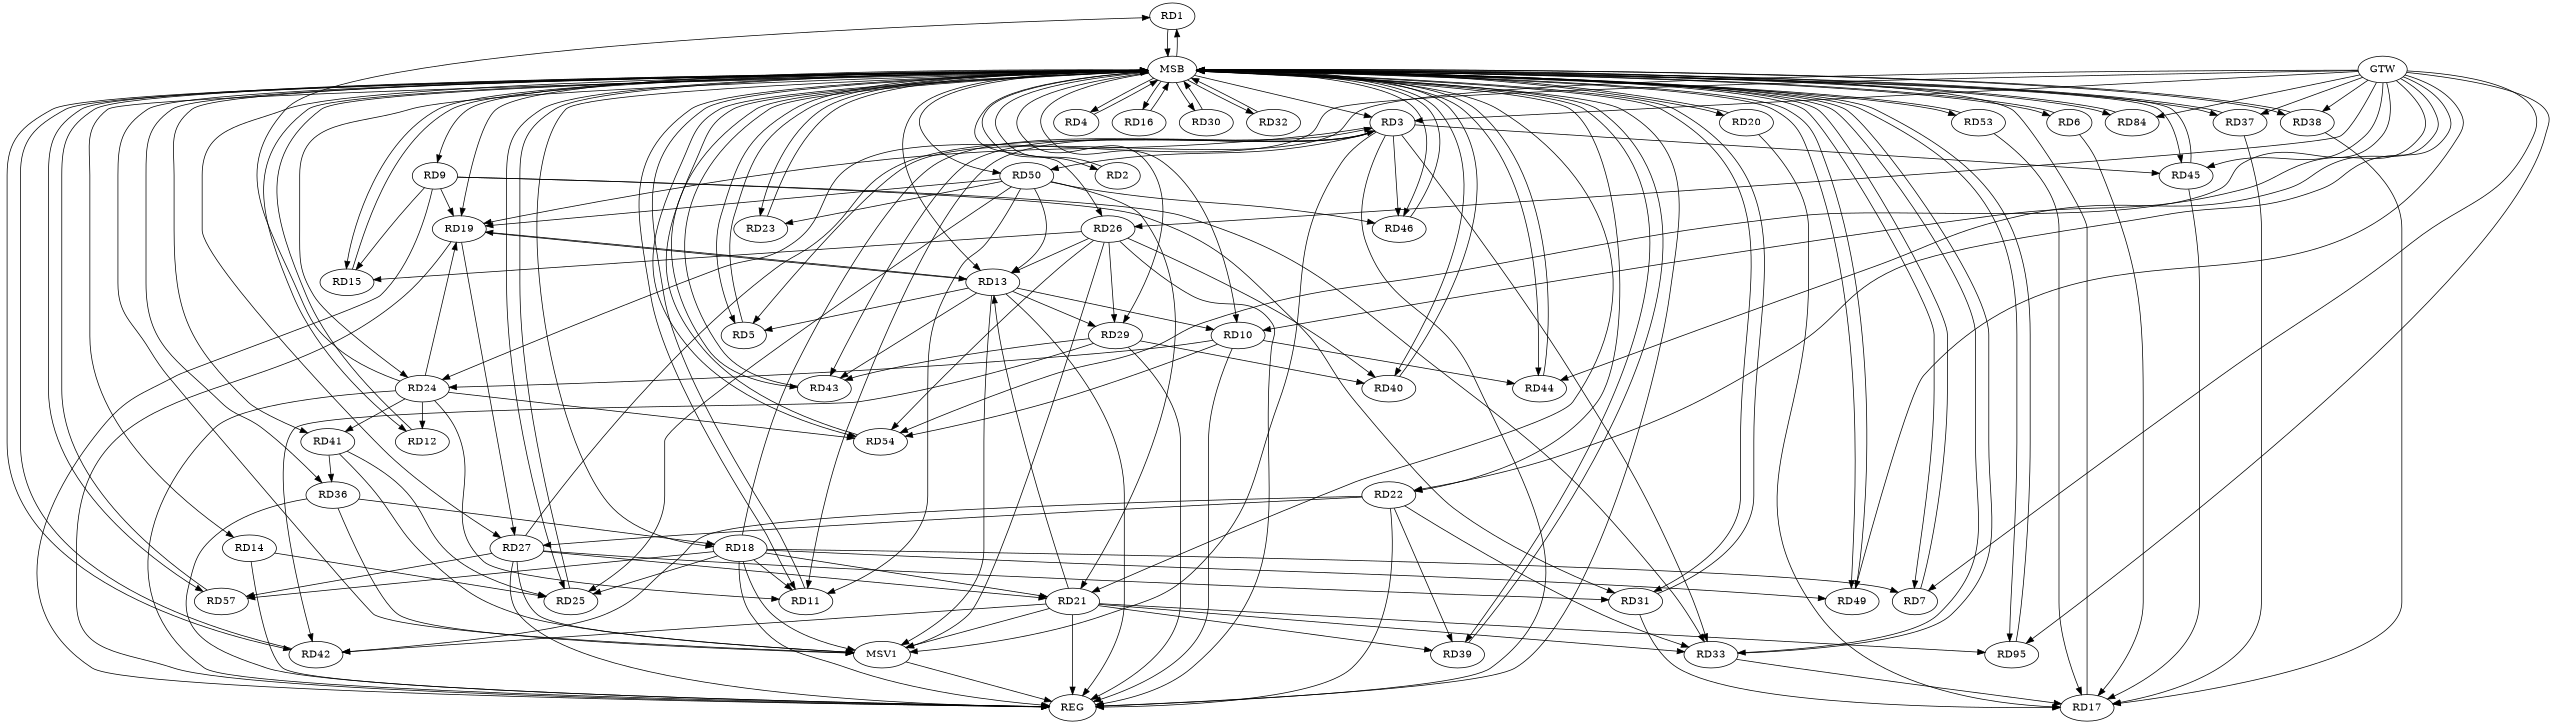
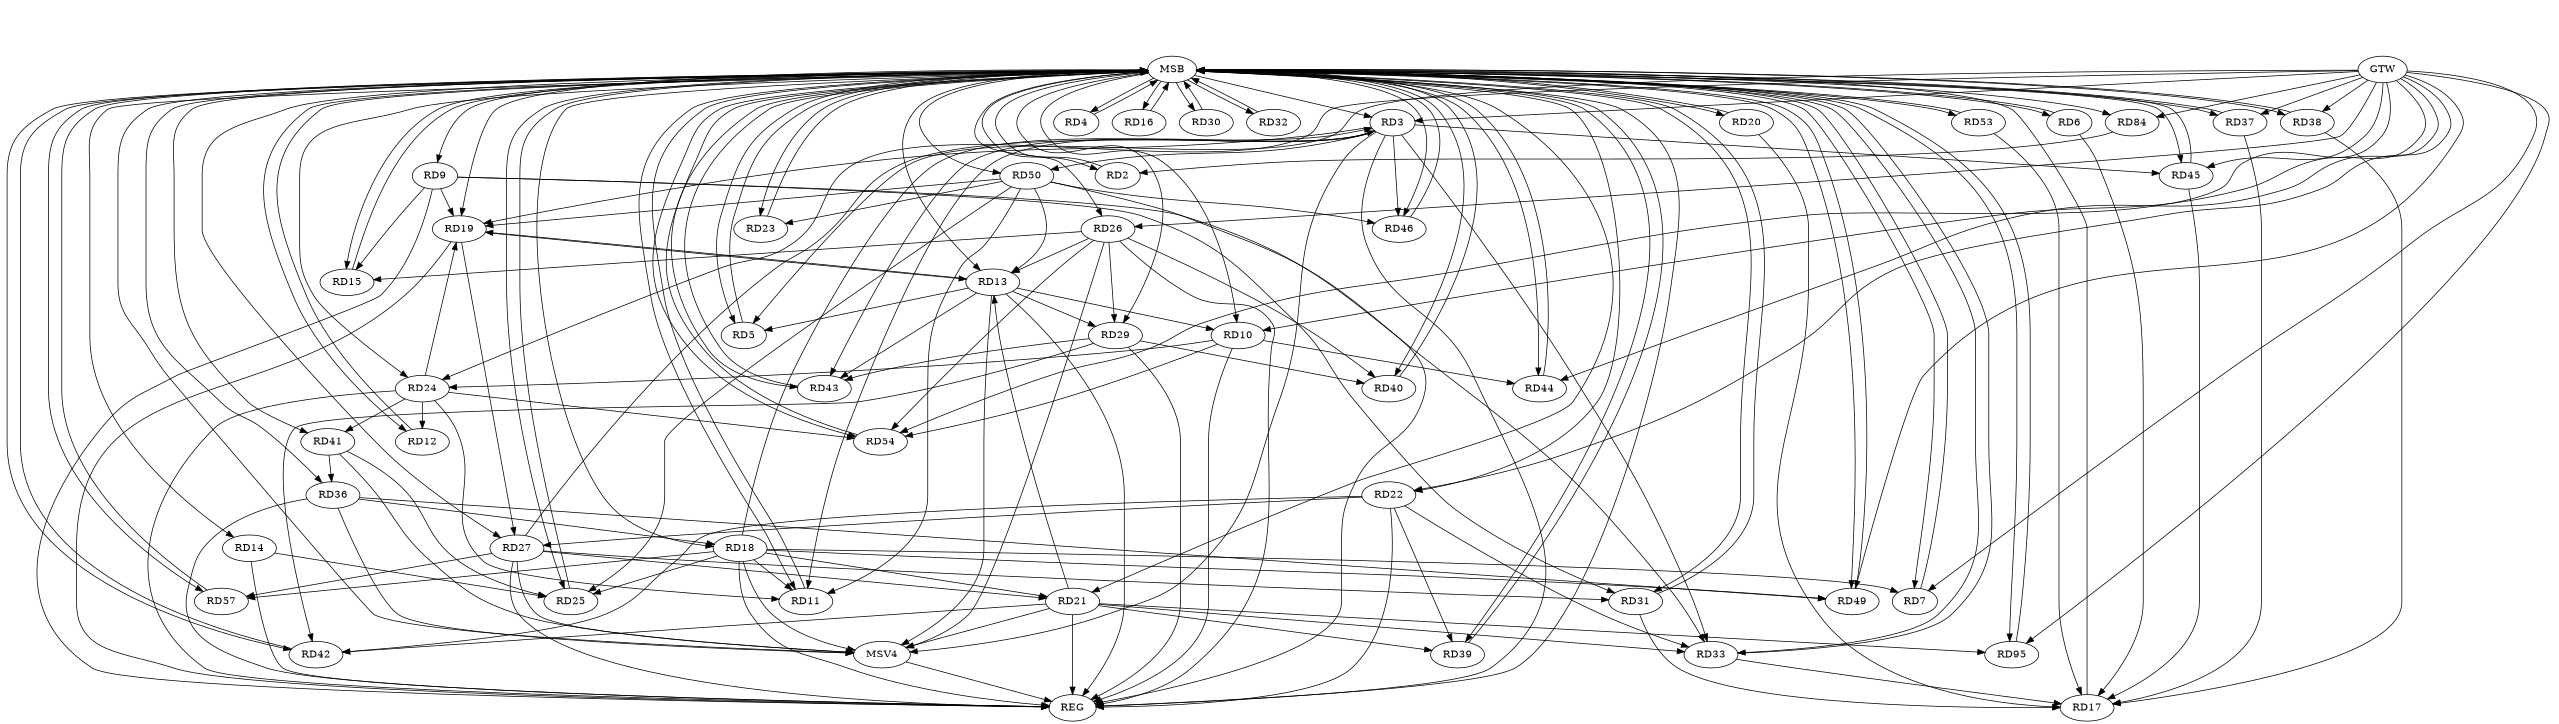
(1172, 16) -> none
(1661, 77) -> (1655, 159)
(1173, 356) -> (1414, 418)
none -> (1089, 548)
(882, 655) -> (882, 655)
